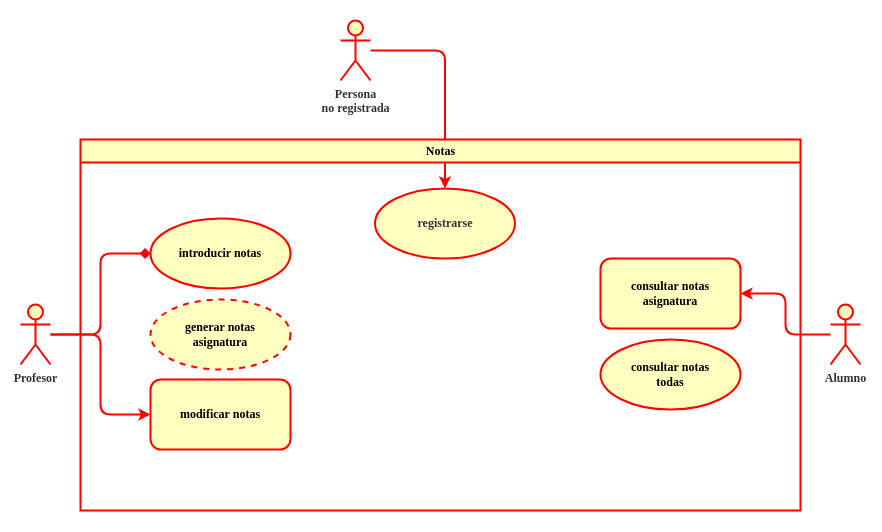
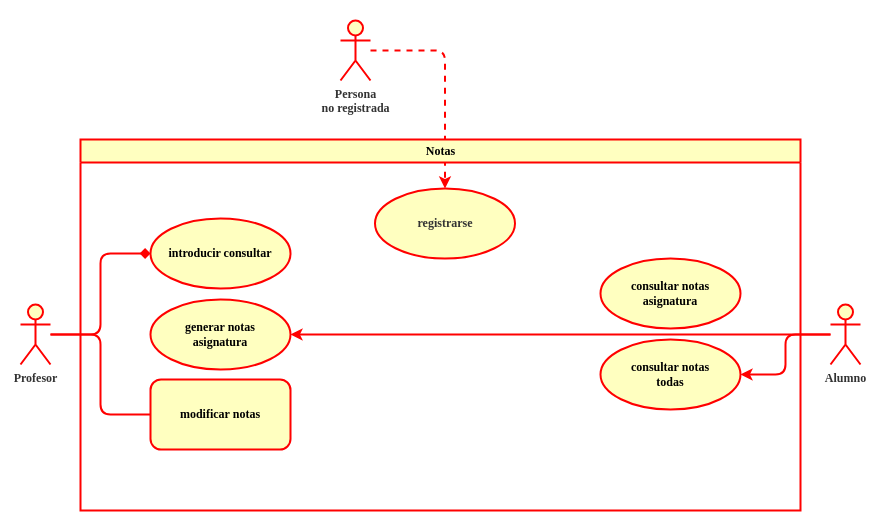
(445, 64) -> (445, 64)
(221, 254) -> (221, 254)
(671, 294) -> (671, 294)
(784, 297) -> (544, 335)
(221, 335) -> (221, 335)
none -> (783, 372)
(140, 415) -> (143, 415)
